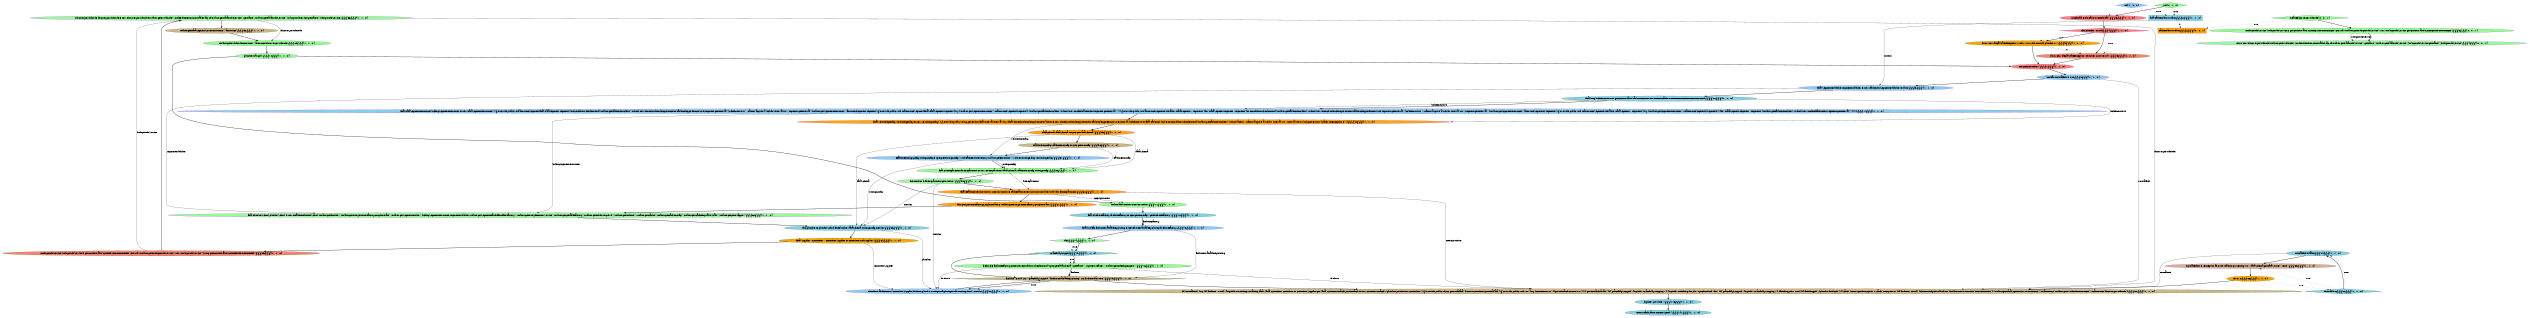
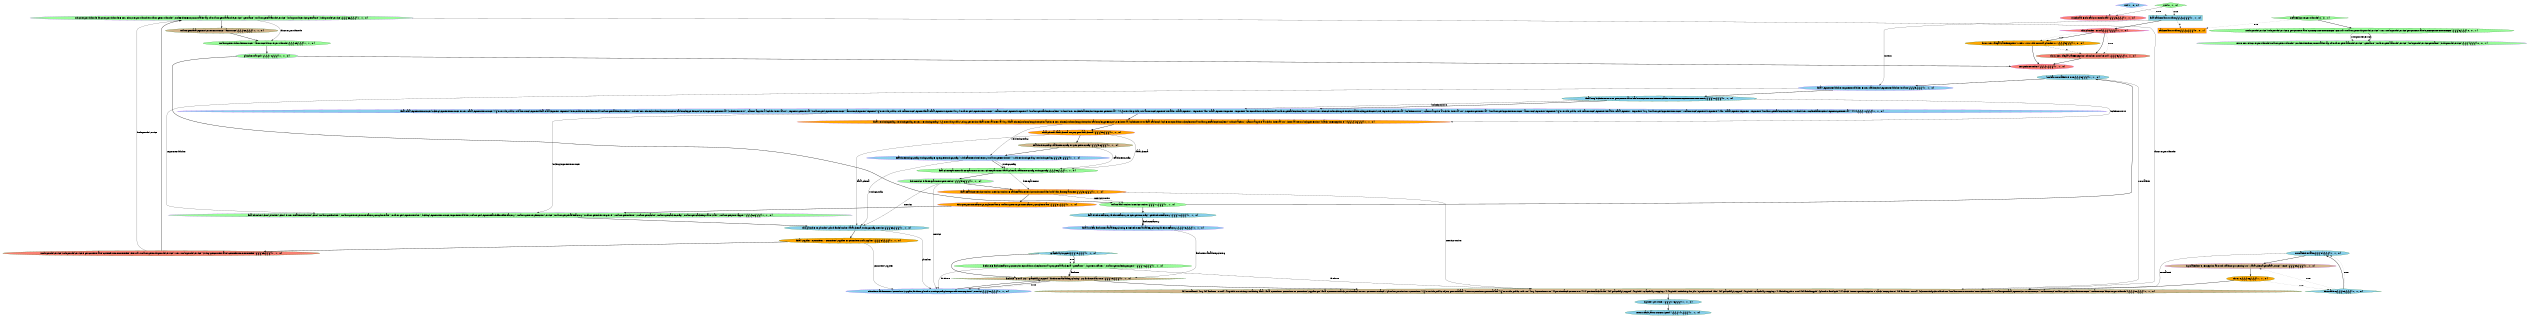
(2141, 11) -> (2141, 11)
(2104, 24) -> (2139, 24)
(2057, 72) -> (1730, 203)
(2073, 77) -> (2073, 77)
(1080, 241) -> none
